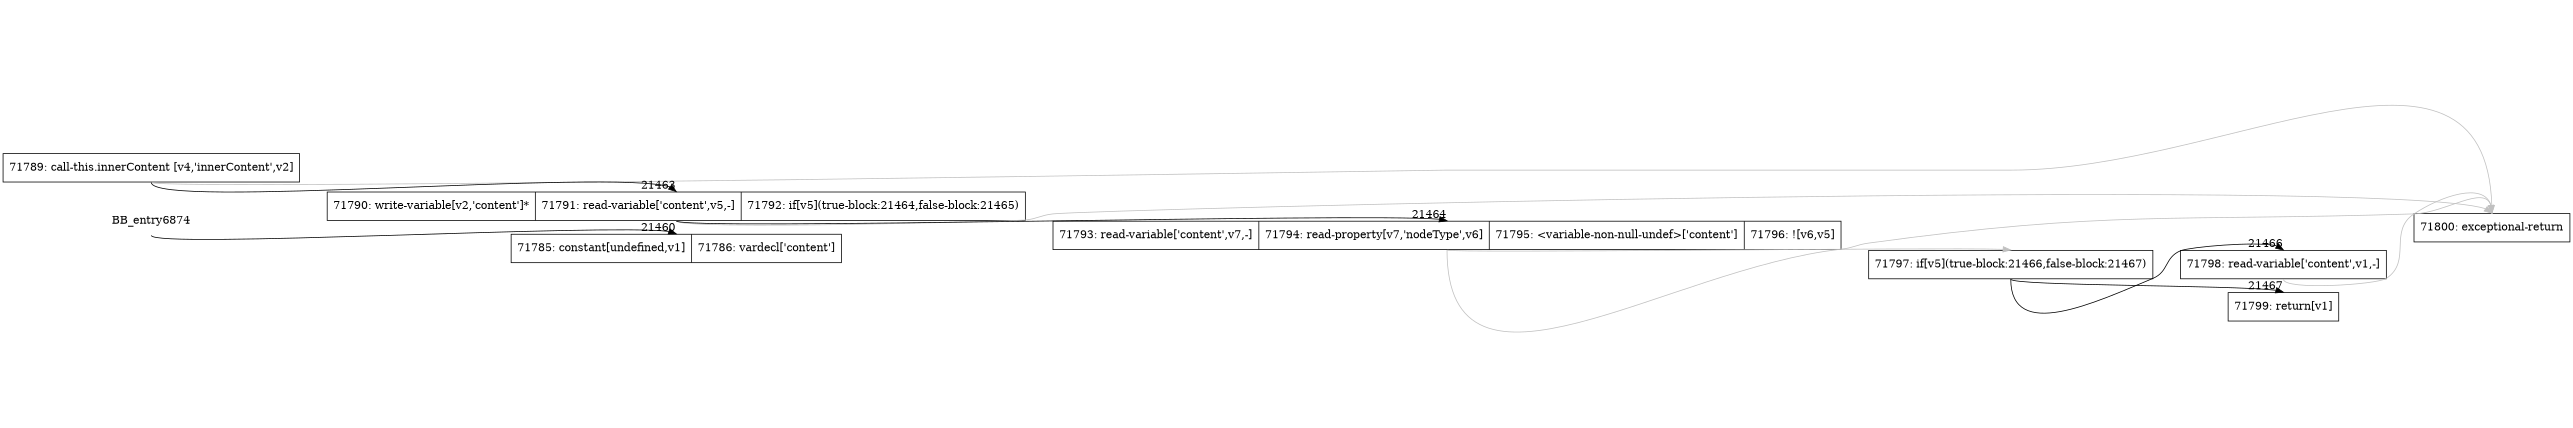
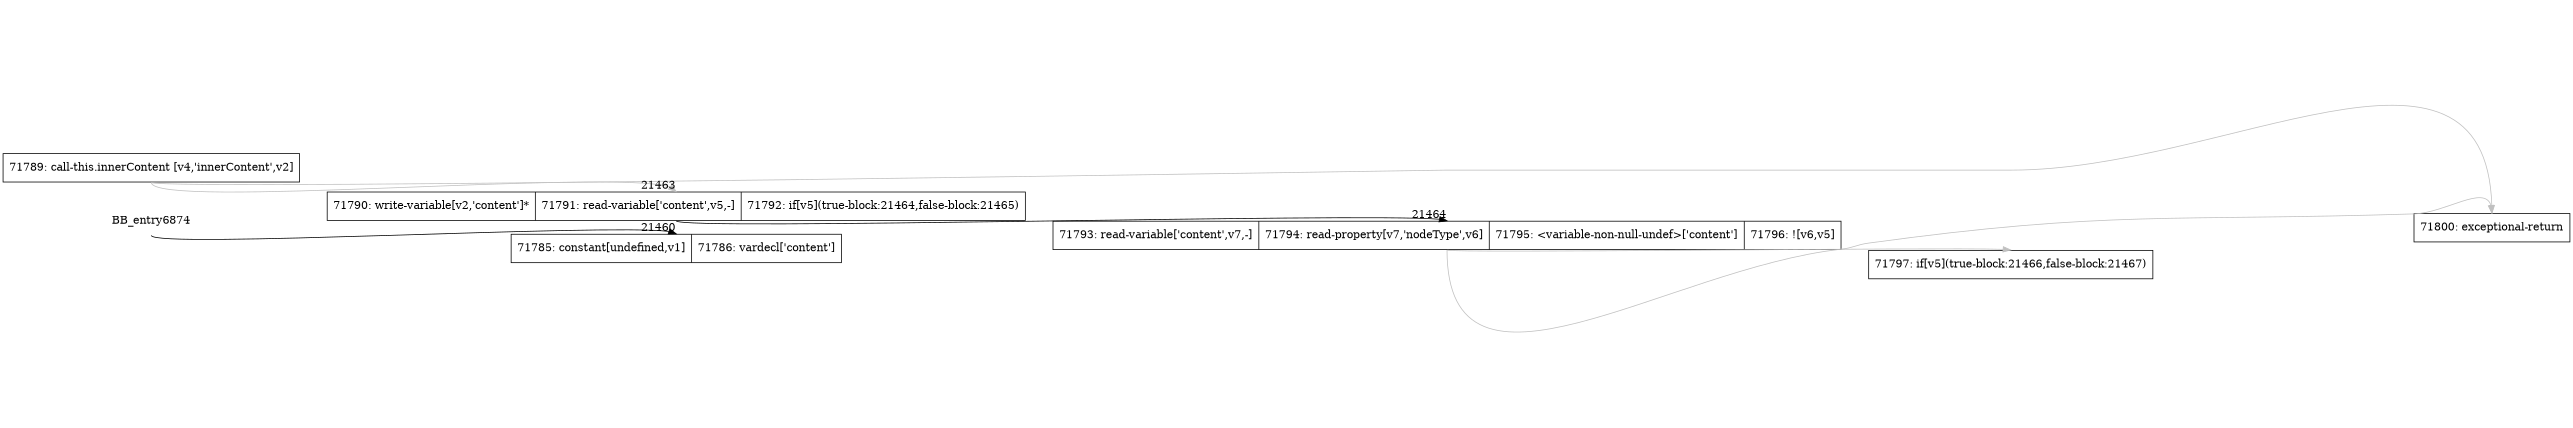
(358, 189) -> (358, 189)
(1581, 200) -> none
(2283, 265) -> none
(2283, 307) -> none
